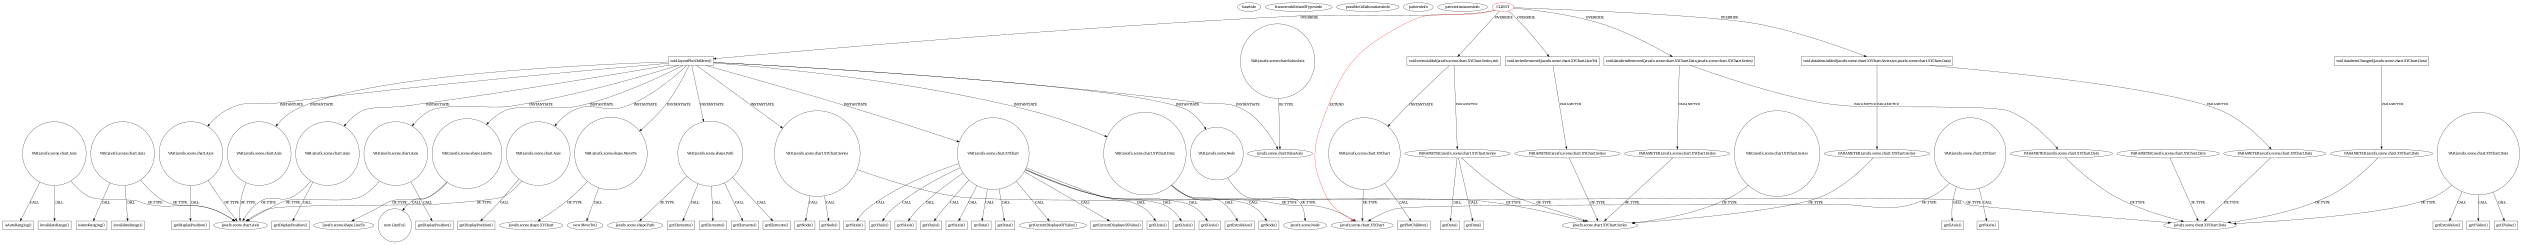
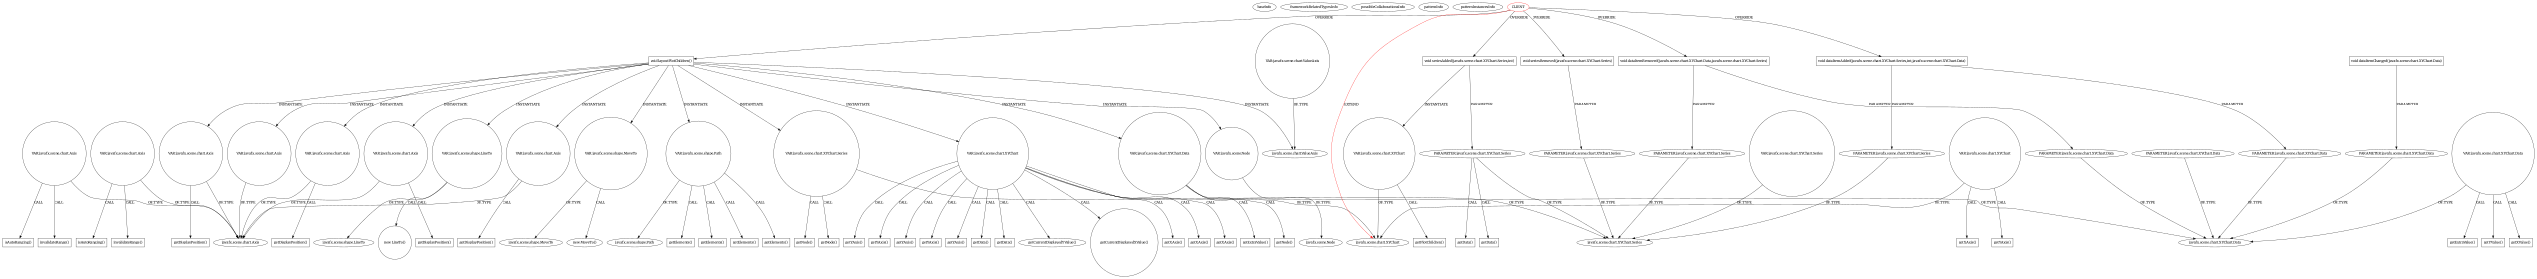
(1552, 61) -> (1567, 61)
(531, 225) -> (531, 243)
(1117, 225) -> (1124, 243)
